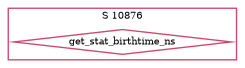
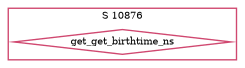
(122, 42) -> (122, 42)
